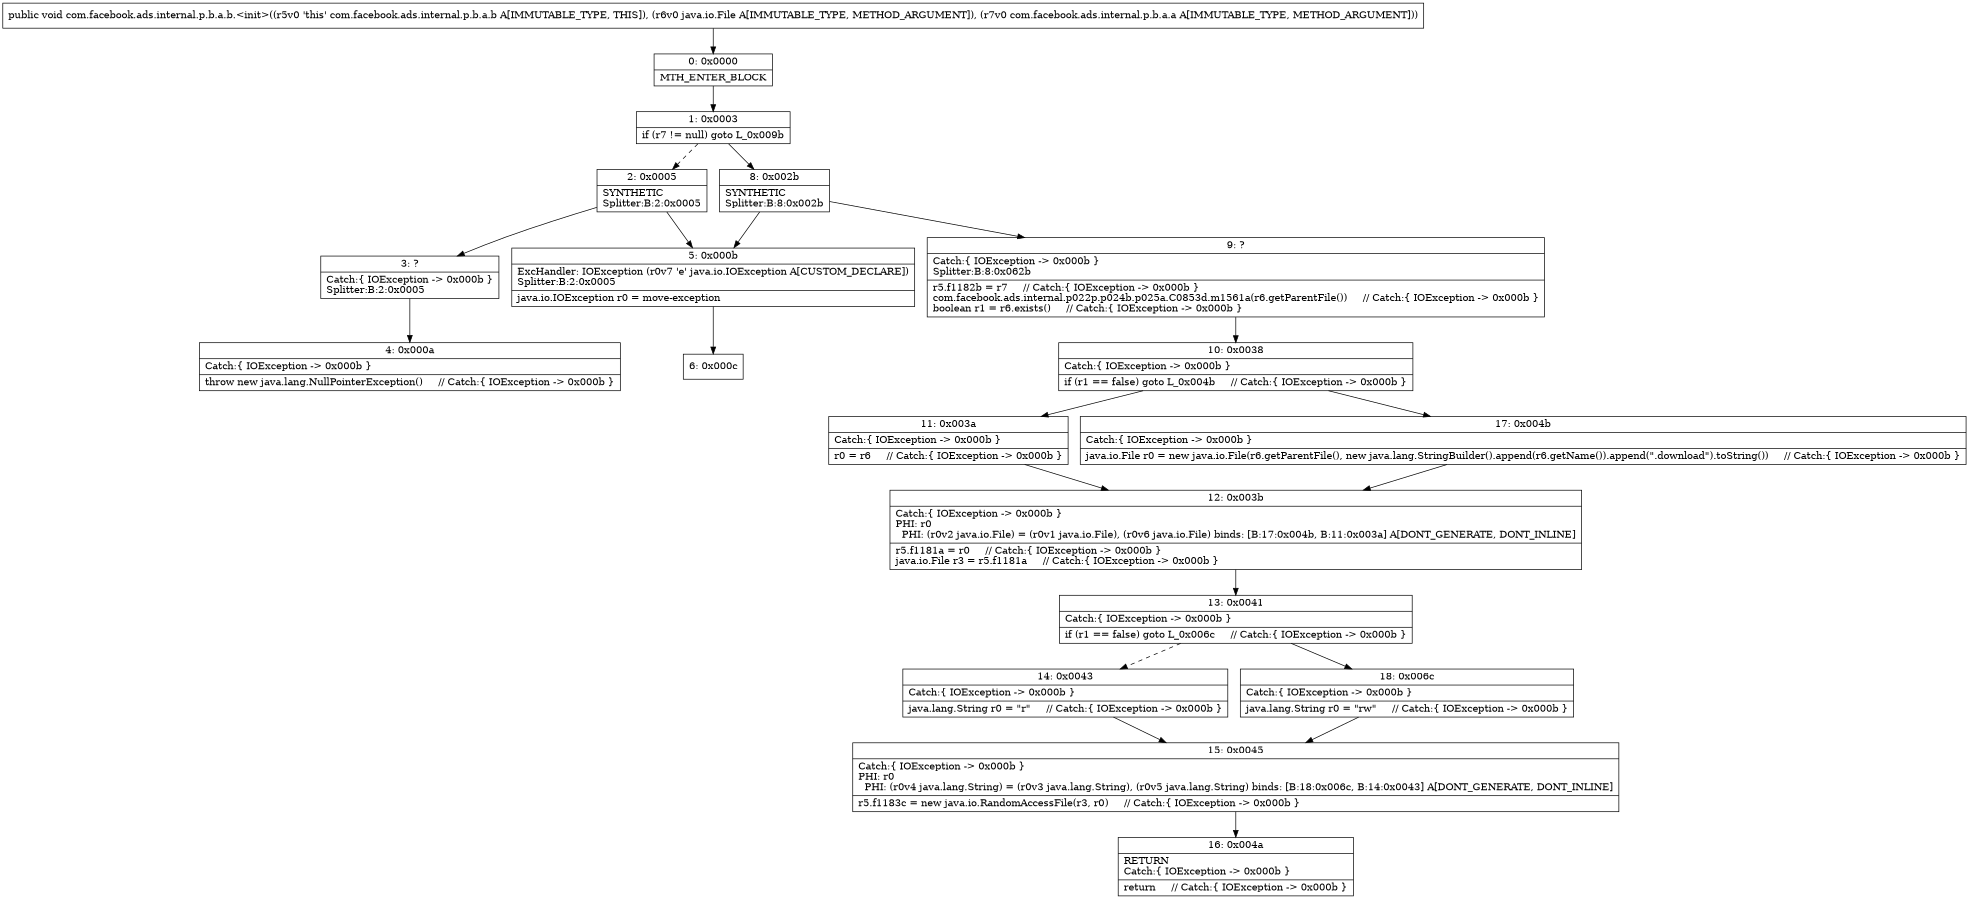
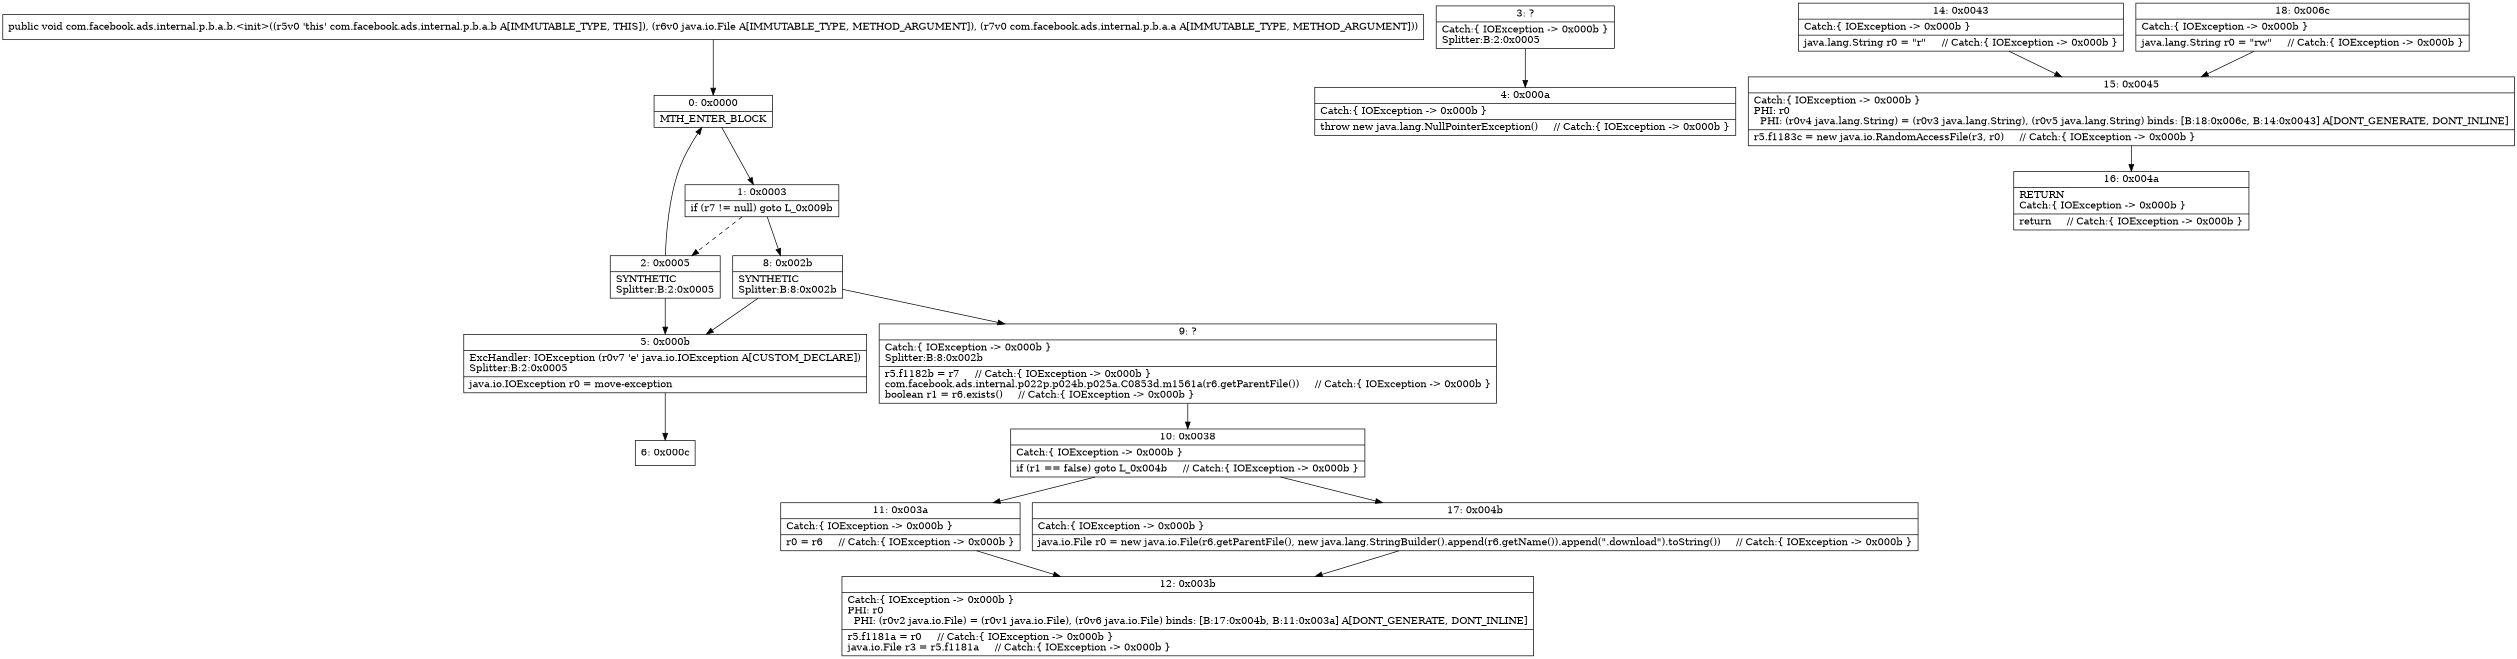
(530, 229) -> (673, 192)
(982, 272) -> (934, 358)
(1236, 619) -> none
